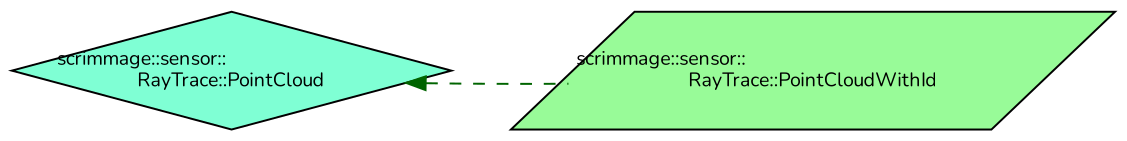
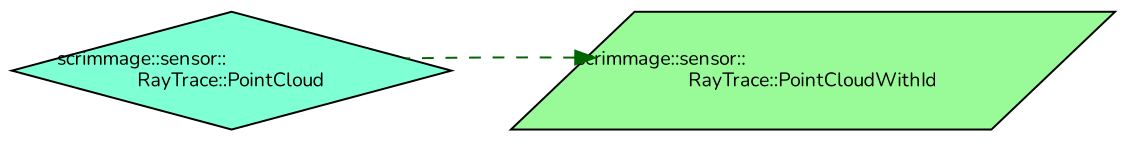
(497, 84) -> (491, 57)
